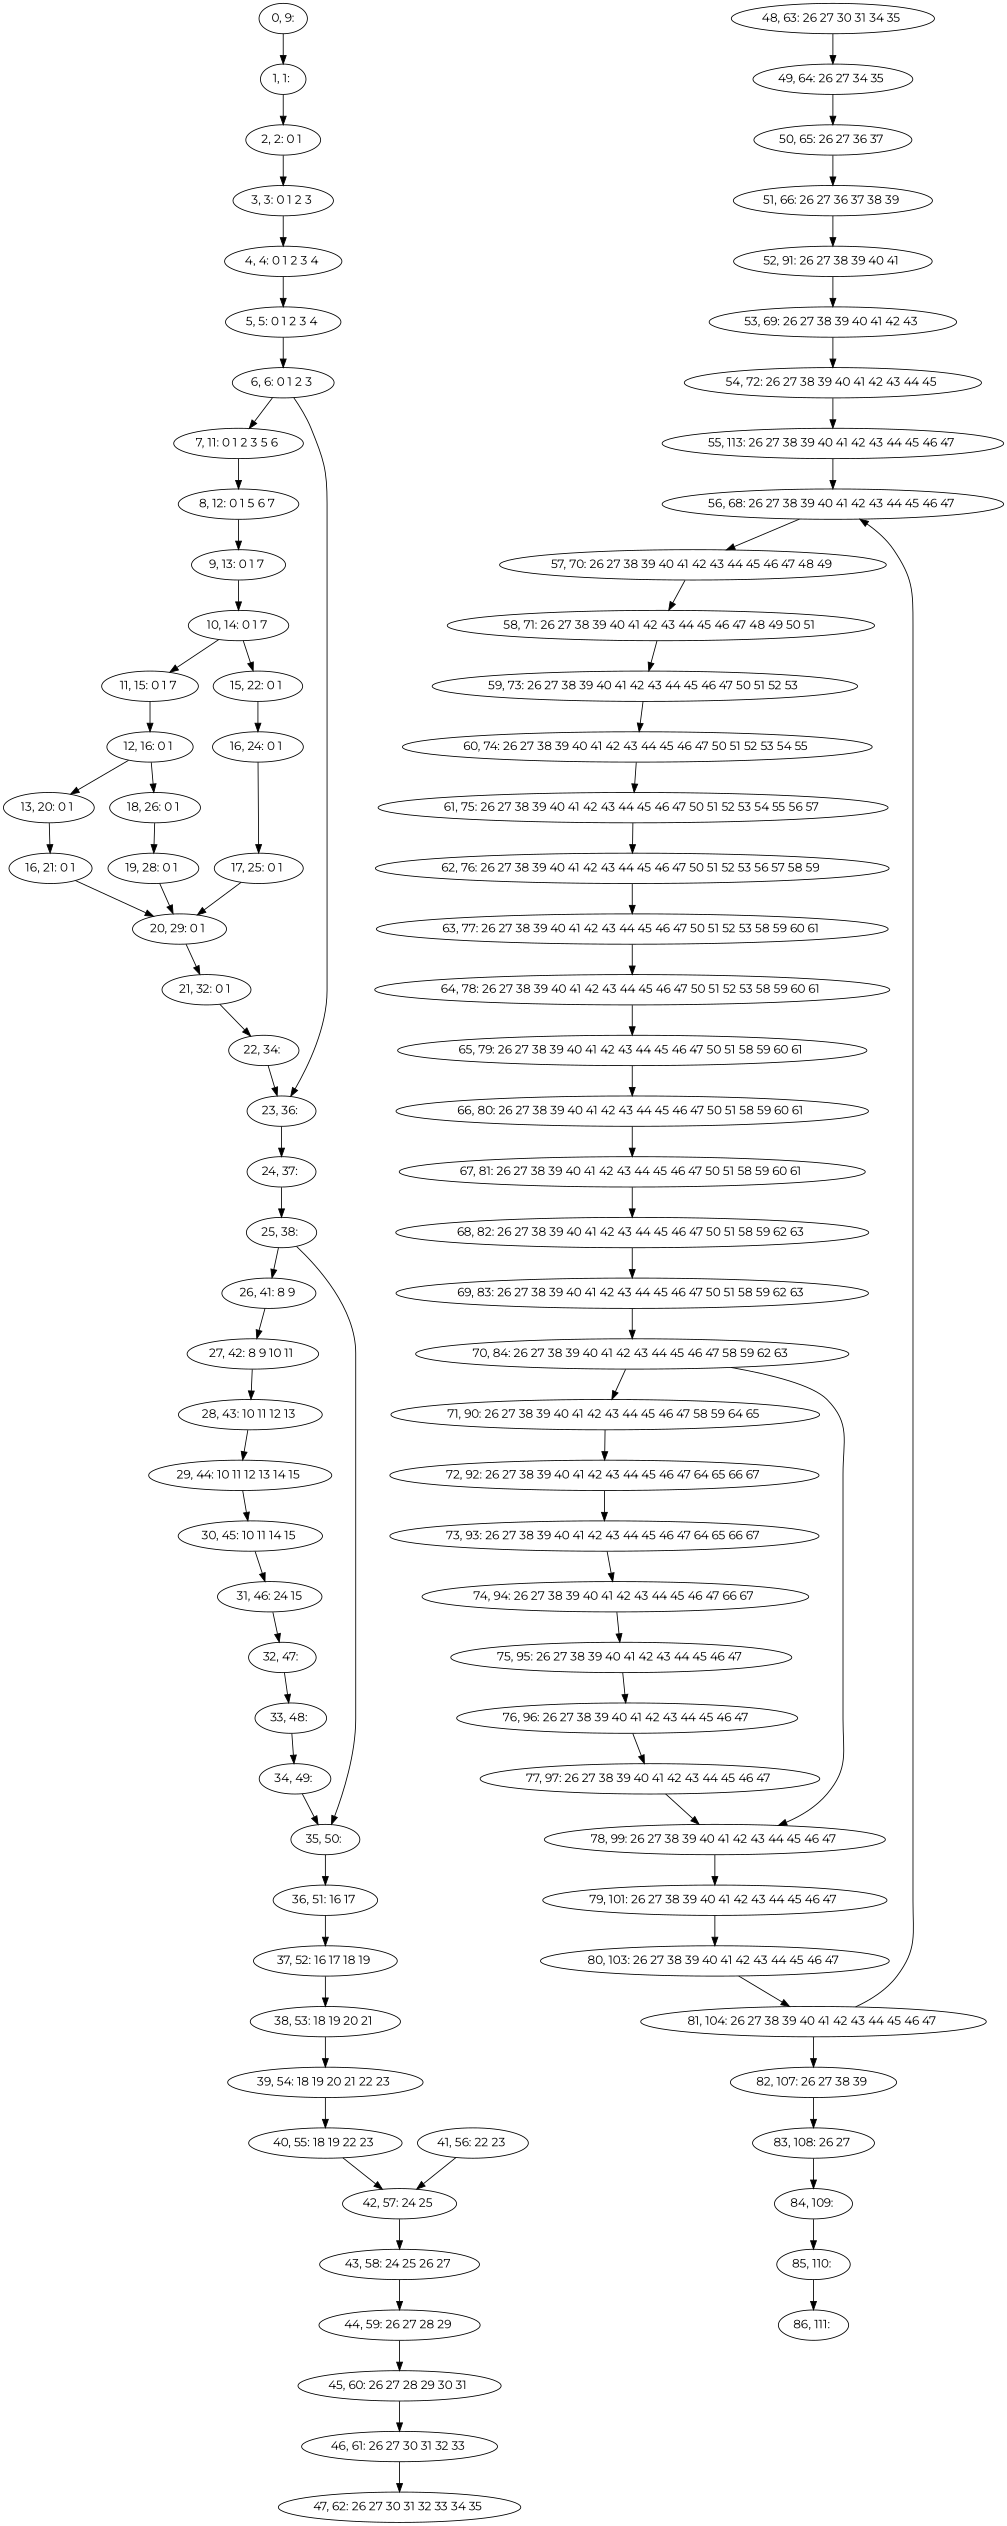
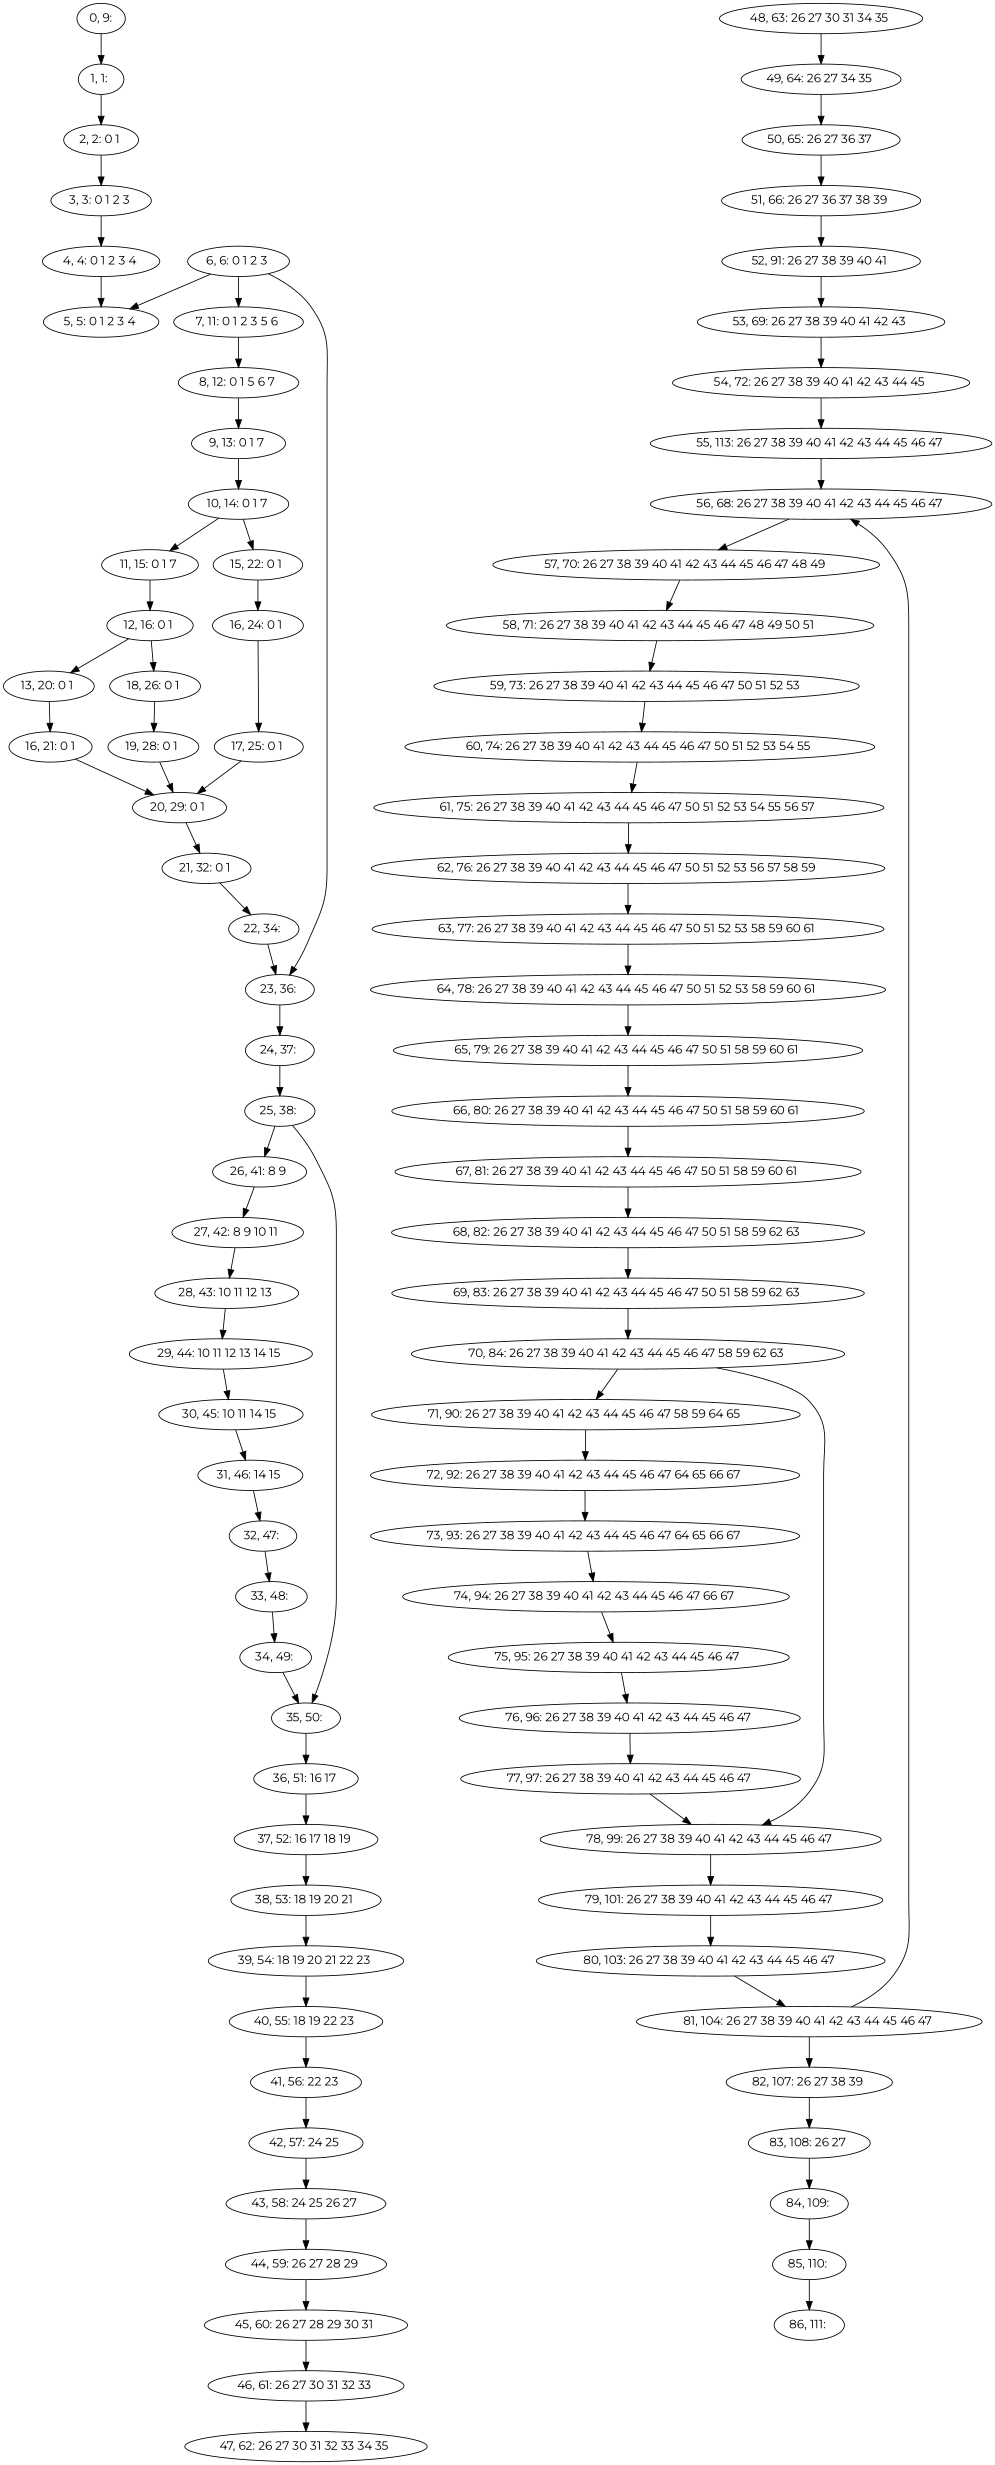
(283, 348) -> (174, 290)
(270, 1597) -> (250, 1475)
(359, 2171) -> (306, 2048)
